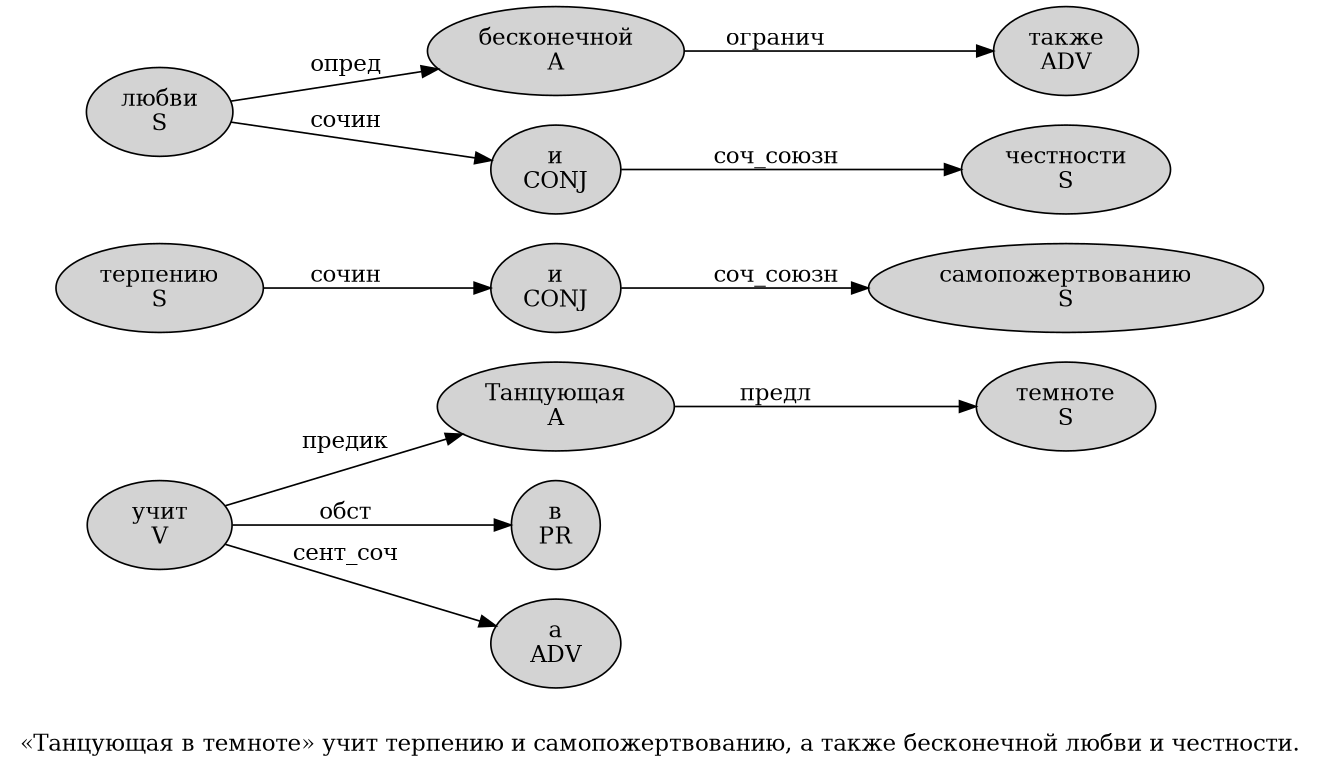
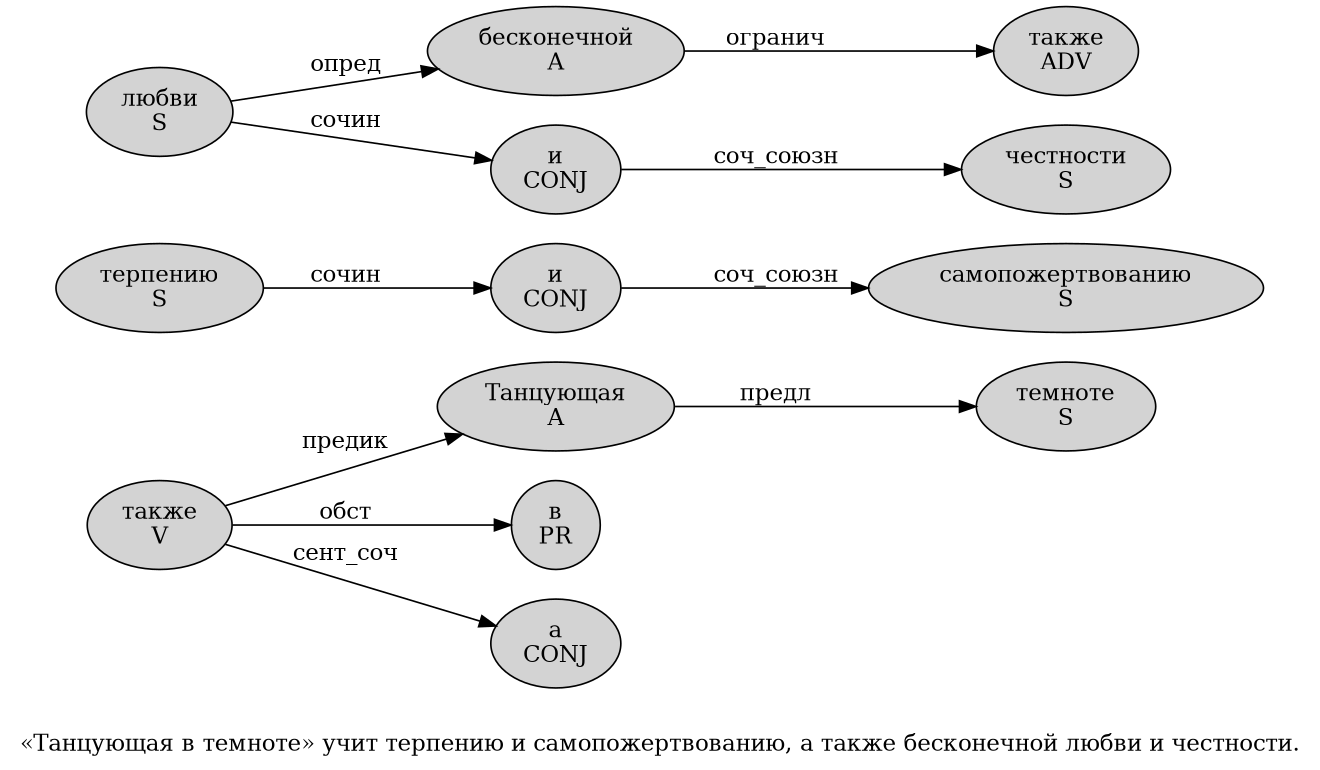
(160, 525) -> (160, 525)
(556, 644) -> (556, 644)
